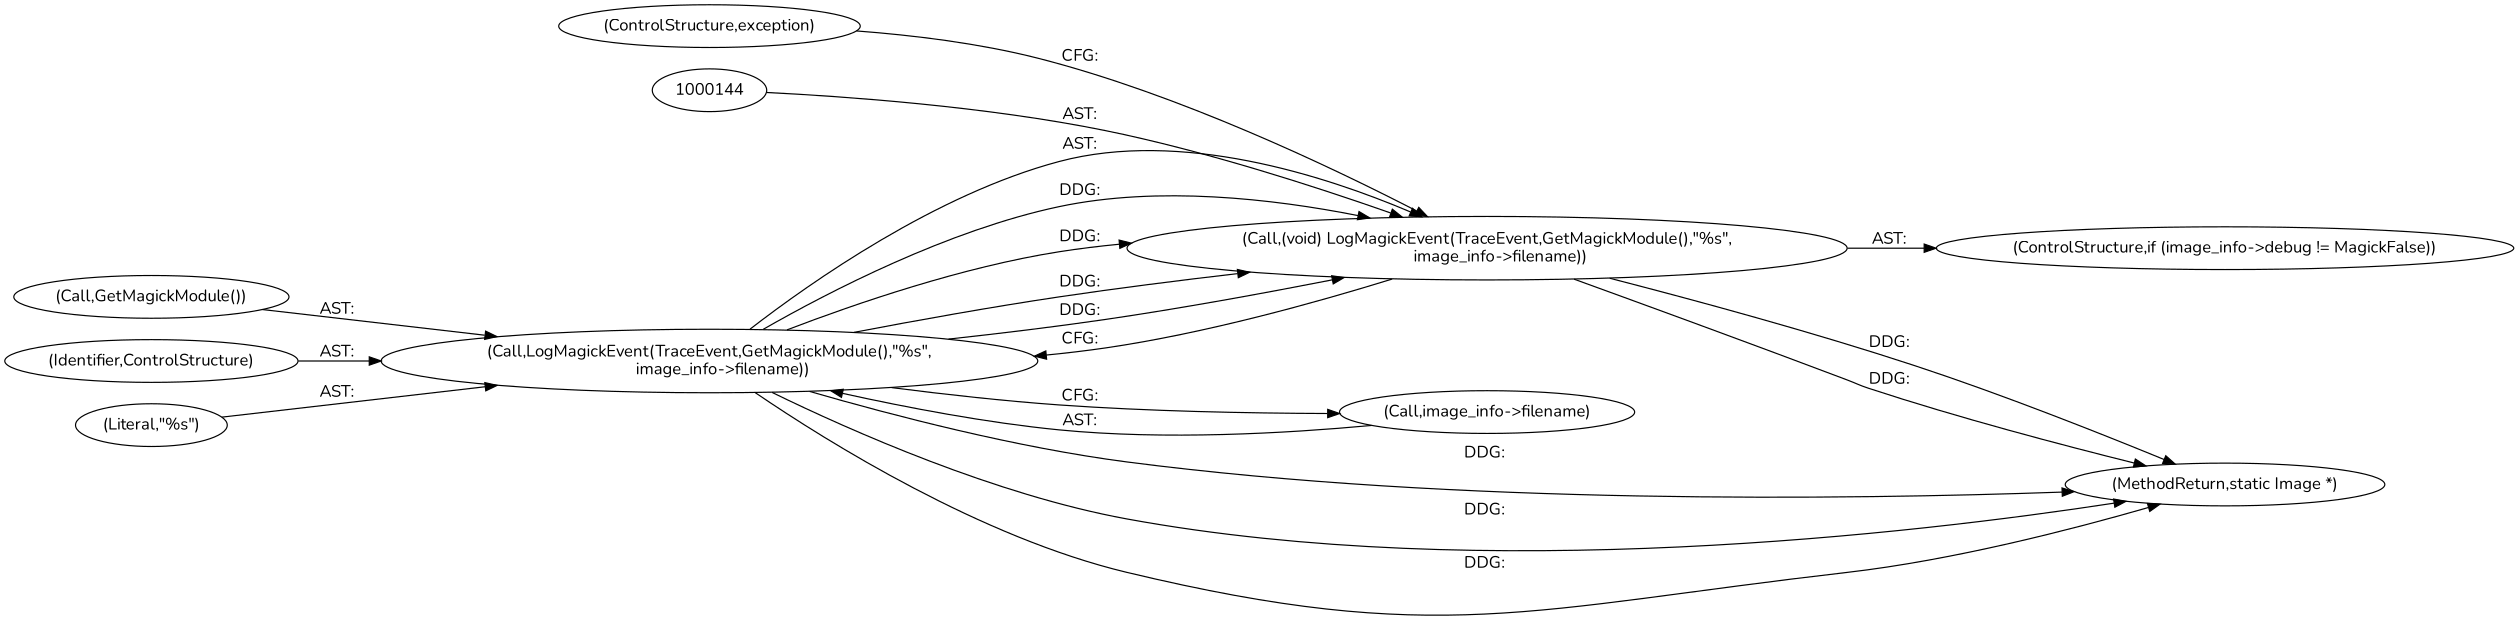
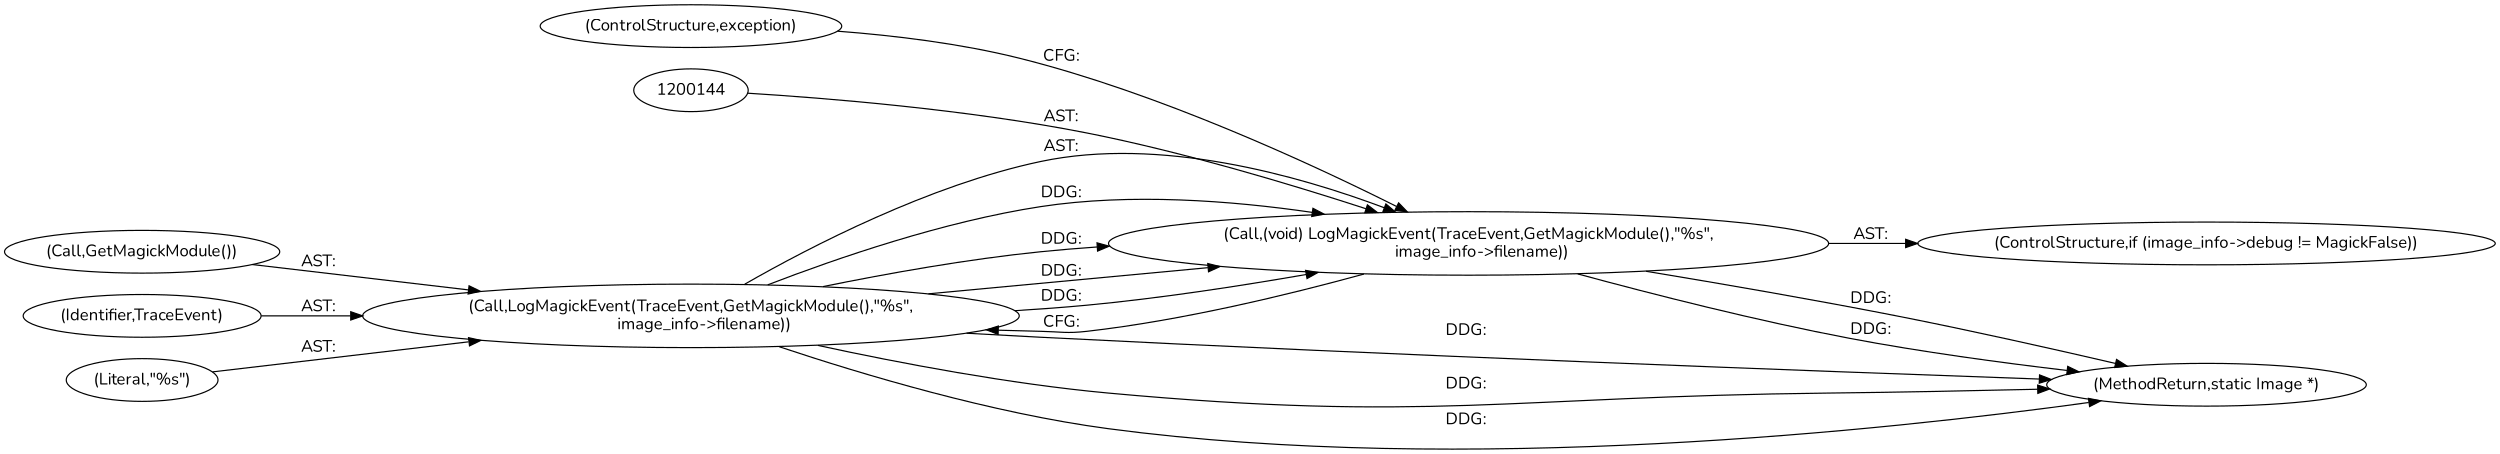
(709, 90) -> (691, 90)
(151, 361) -> (142, 316)
(1487, 412) -> none
